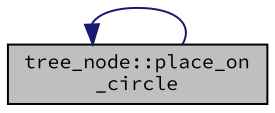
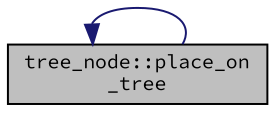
(138, 74) -> (138, 74)
